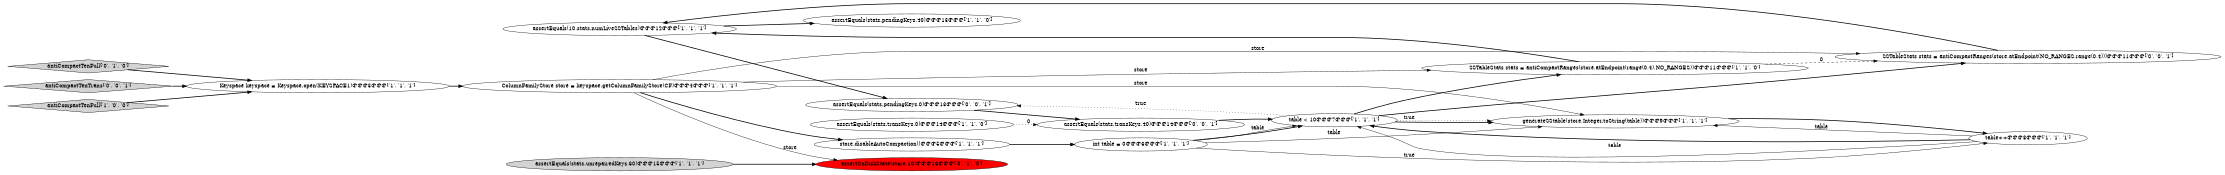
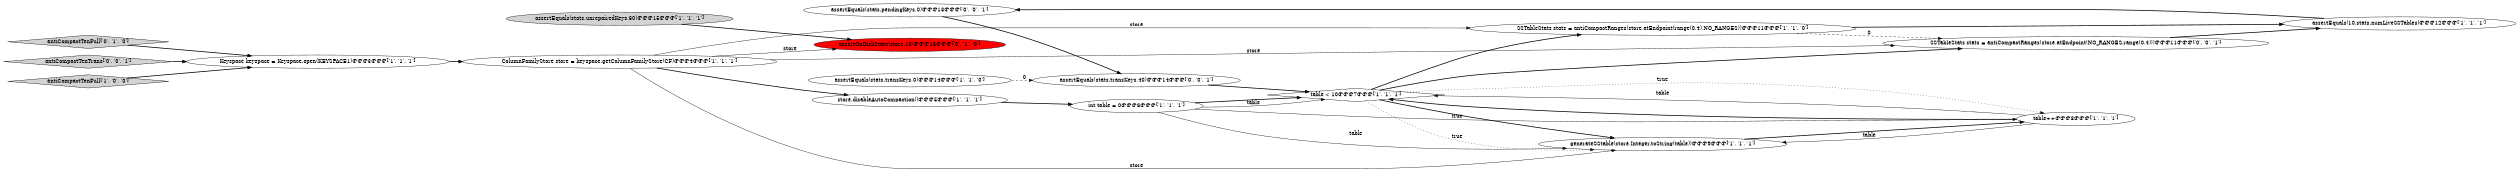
(912, 21) -> none
(1155, 109) -> (1723, 83)
(1334, 120) -> (1356, 95)
(1023, 125) -> (1020, 80)
